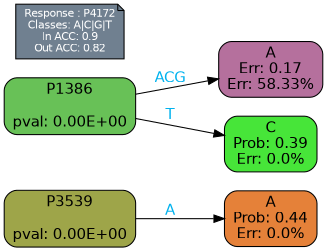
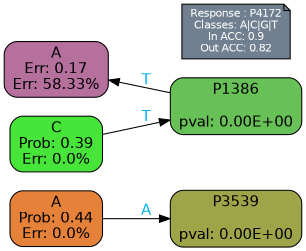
(170, 78) -> (146, 80)
(175, 126) -> (131, 128)
(175, 219) -> (131, 219)
